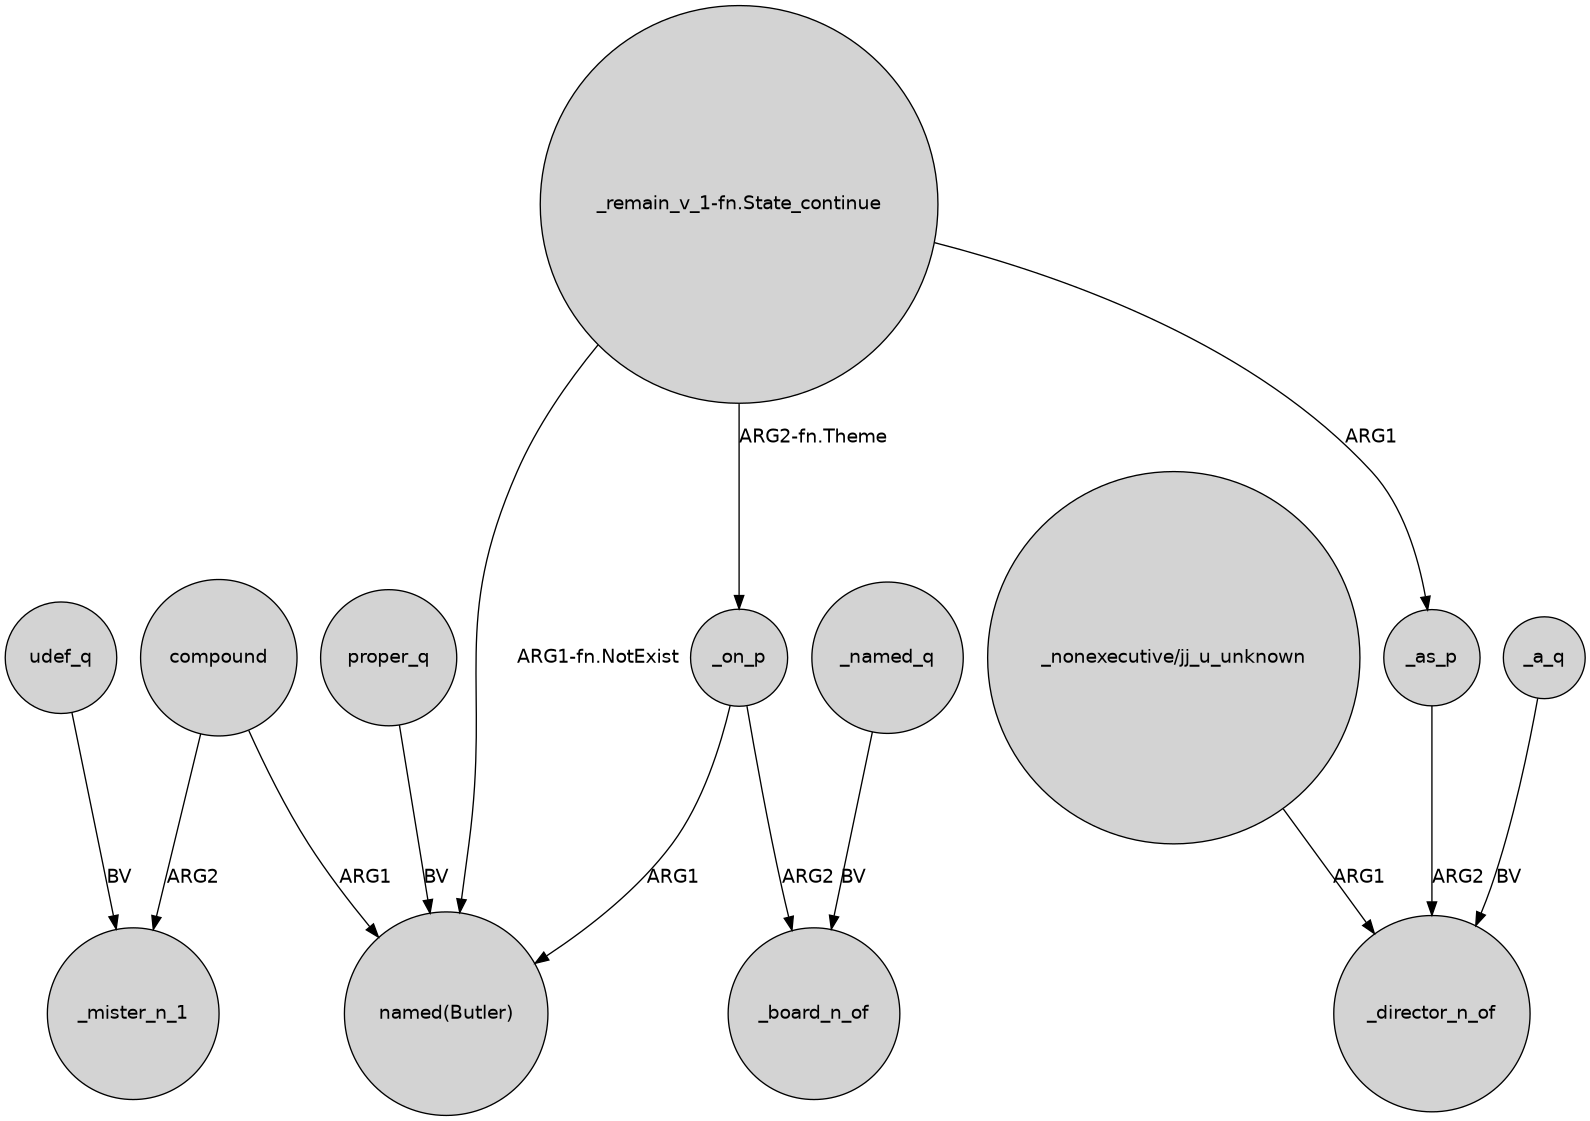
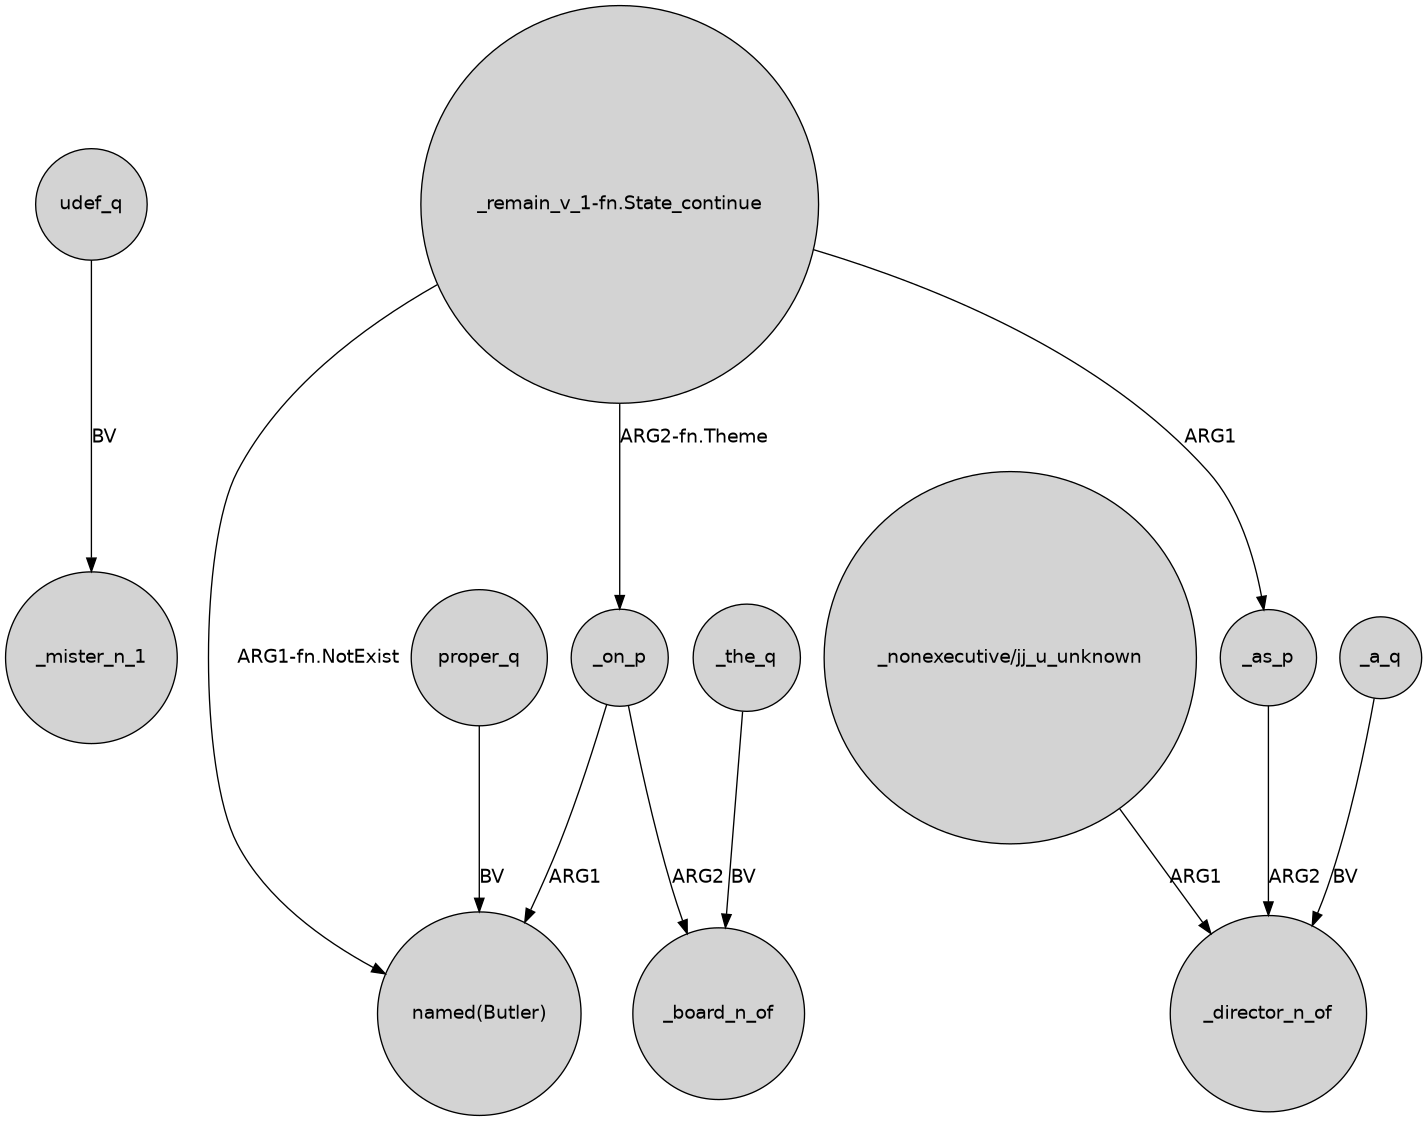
(219, 658) -> none
(888, 658) -> (747, 658)
